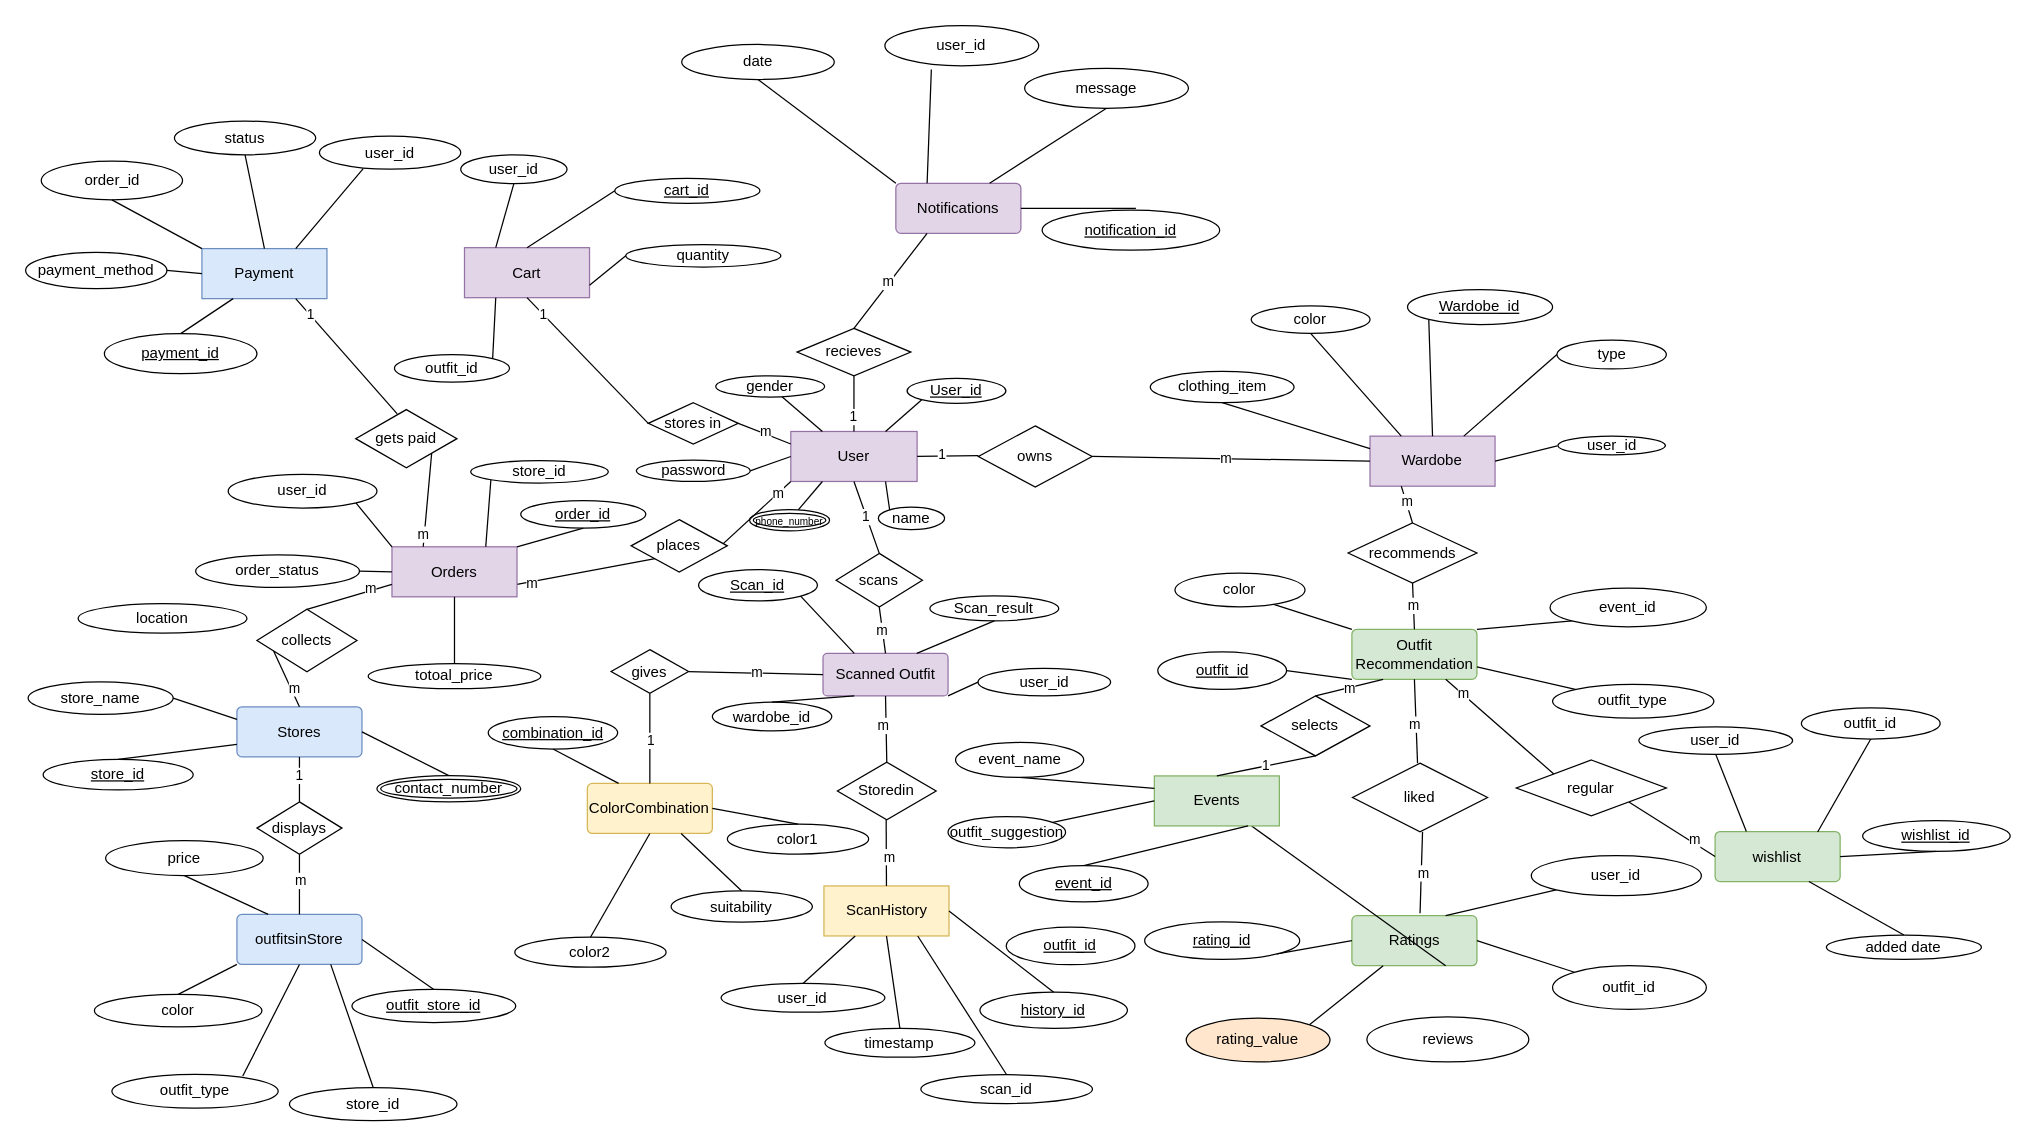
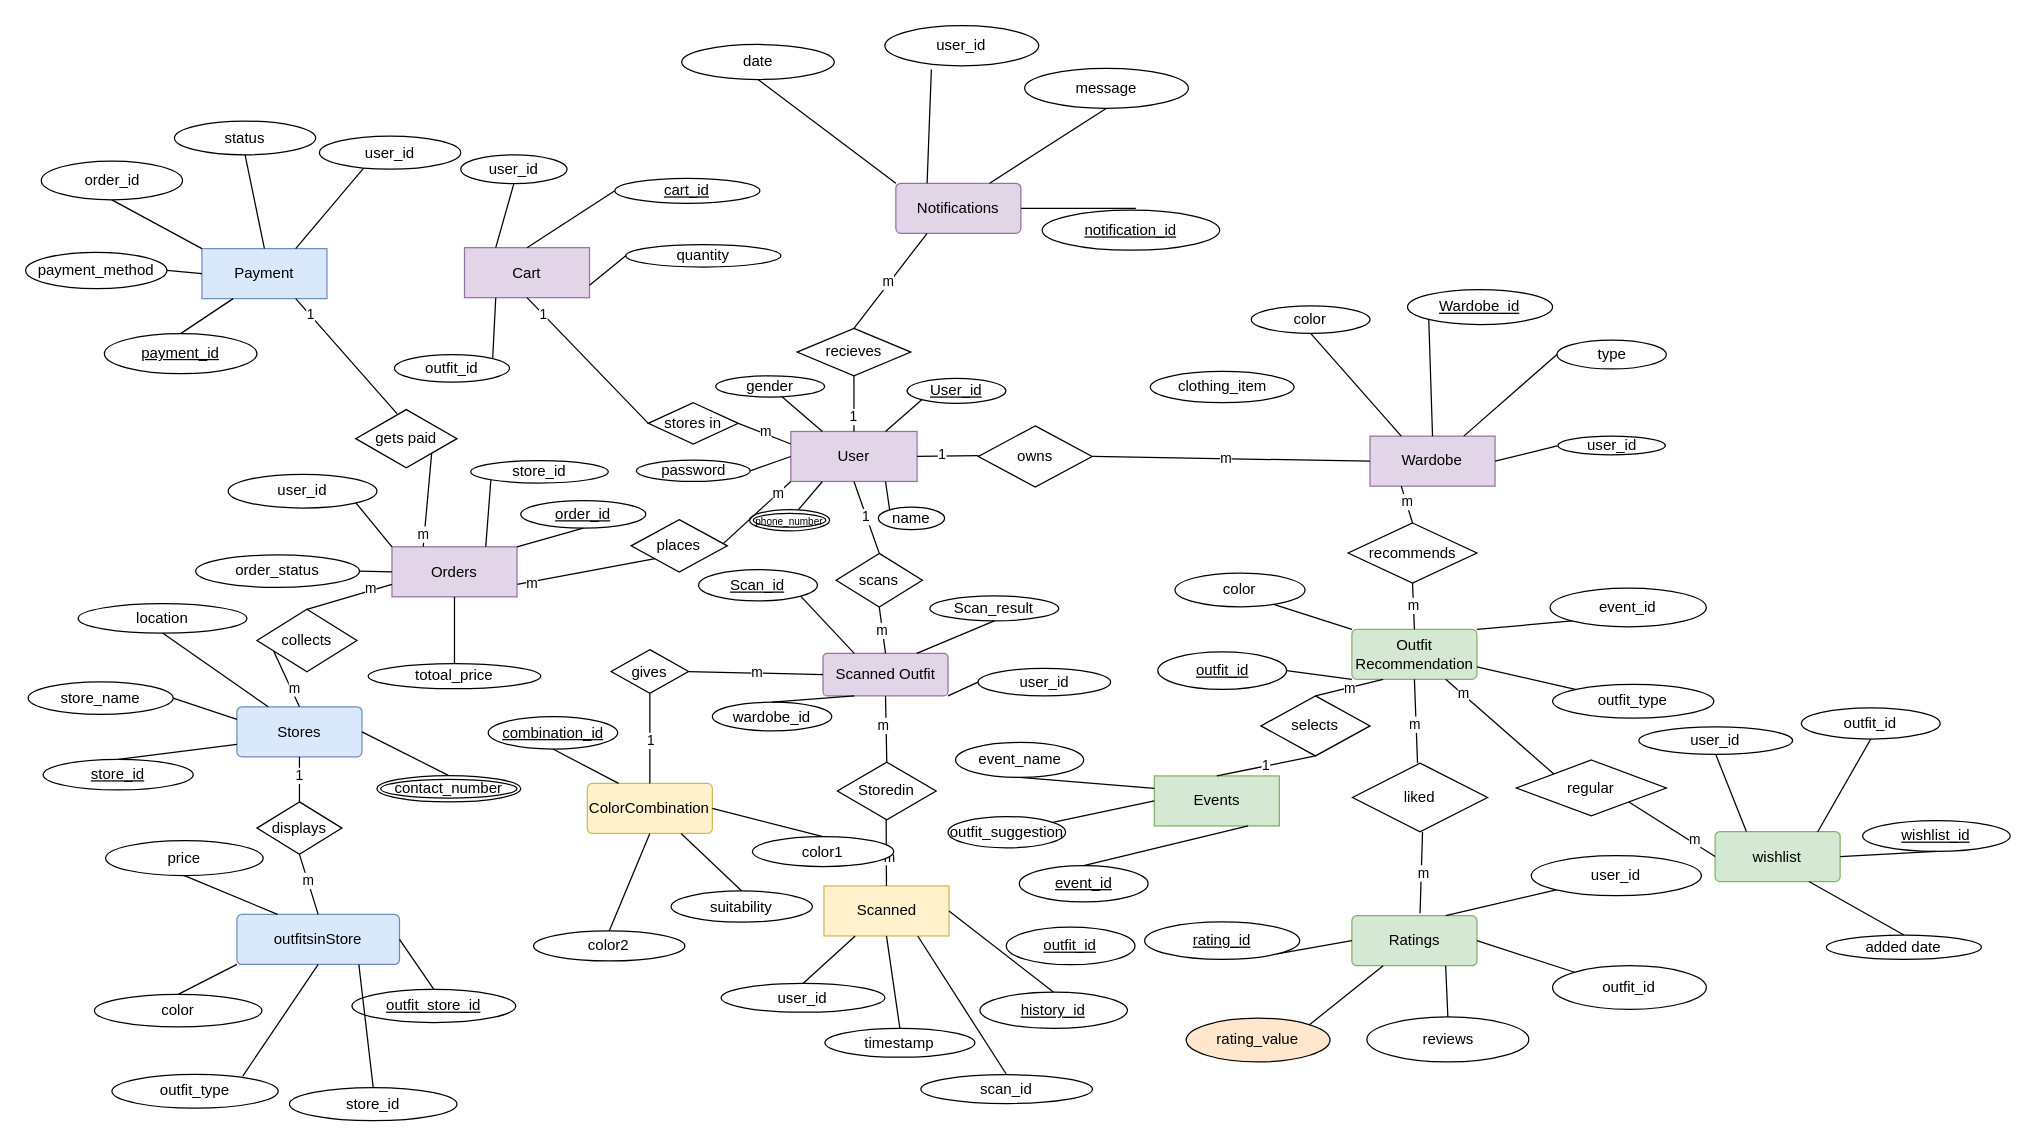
(1296, 425) -> none
none -> (215, 670)
(798, 839) -> (823, 851)
(1349, 896) -> (1446, 990)
(887, 911) -> (887, 911)
(299, 939) -> (318, 939)
(590, 952) -> (609, 946)
